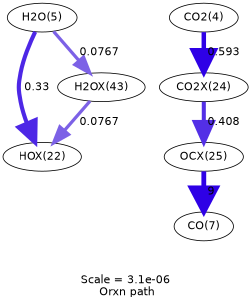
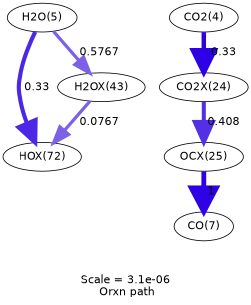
(98, 52) -> (98, 52)
(222, 52) -> (222, 52)
(42, 157) -> (42, 157)
(209, 192) -> (209, 192)
